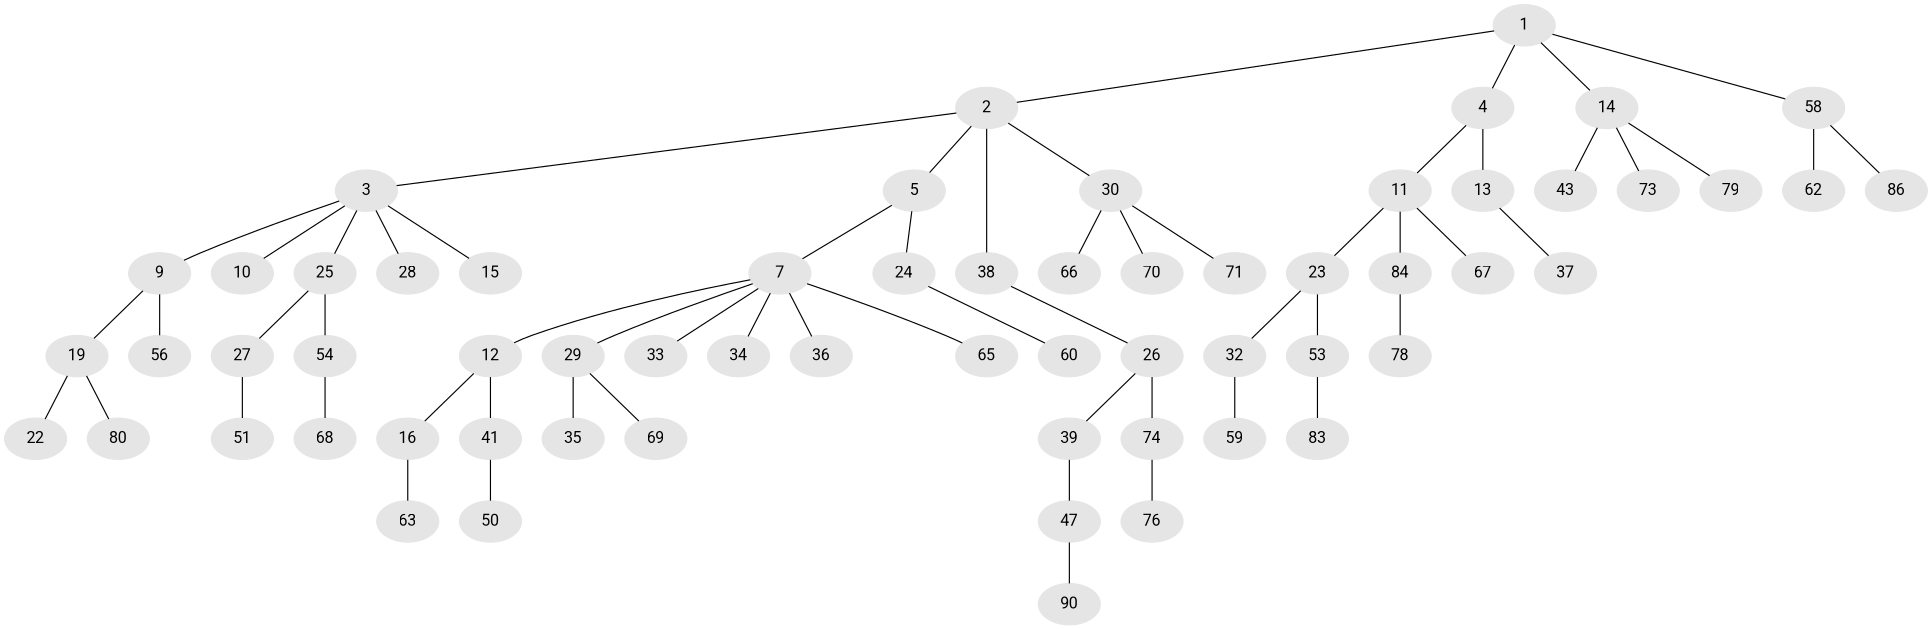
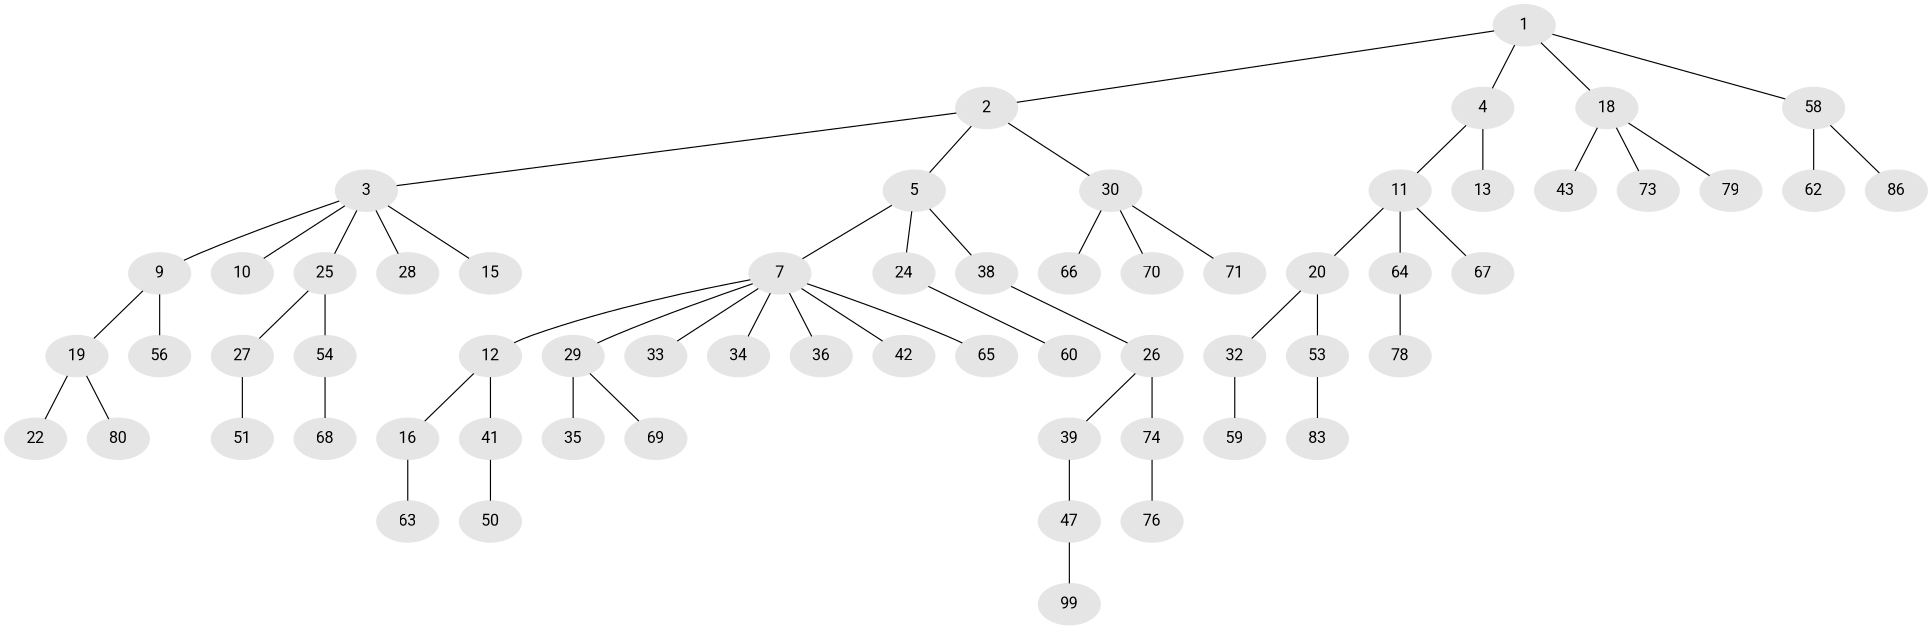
(1607, 108) -> (1607, 108)
(987, 191) -> (950, 232)
(1317, 273) -> (1317, 273)
(1400, 273) -> (1400, 273)
(1566, 273) -> none
none -> (904, 356)
(1069, 604) -> (1069, 604)
